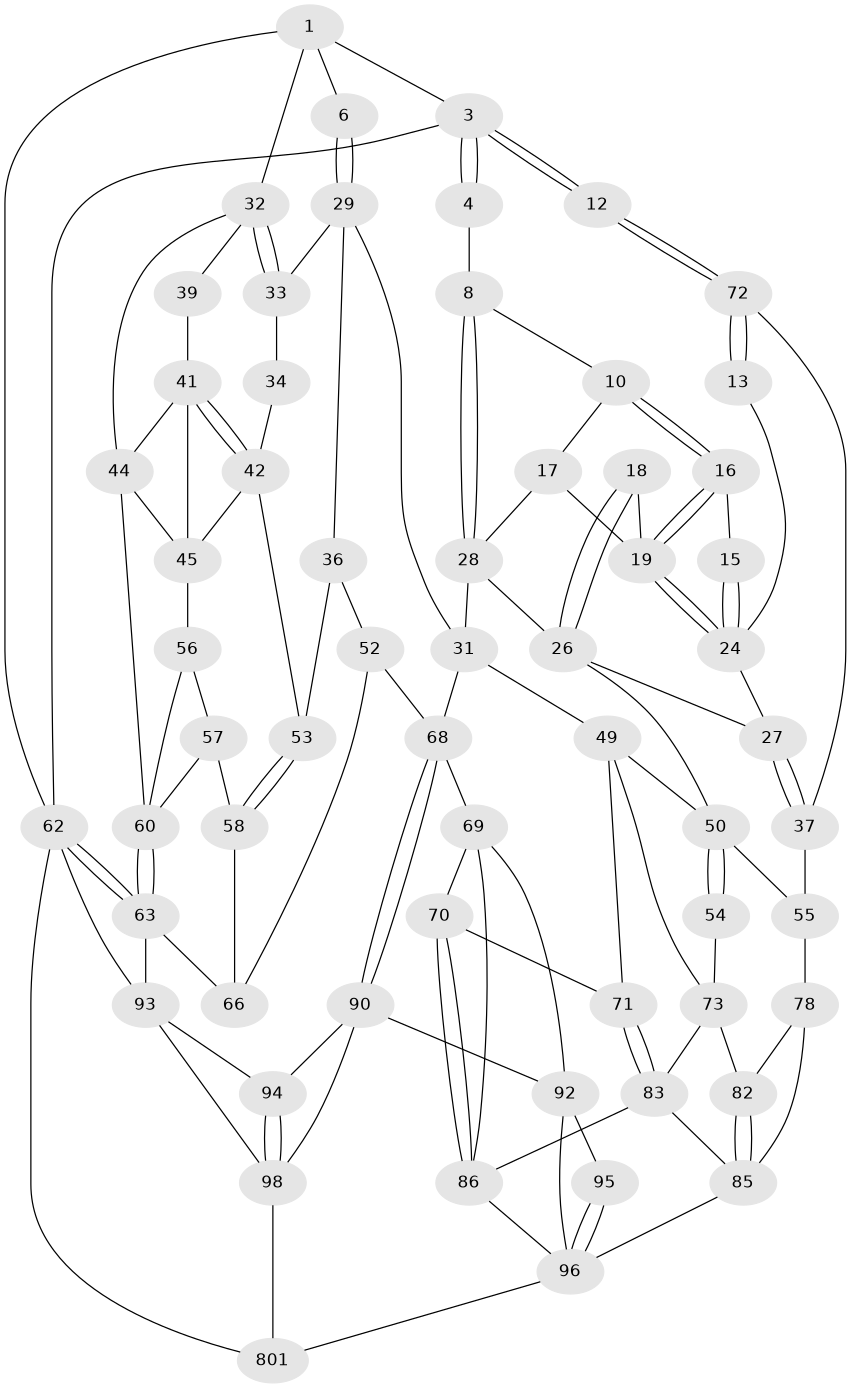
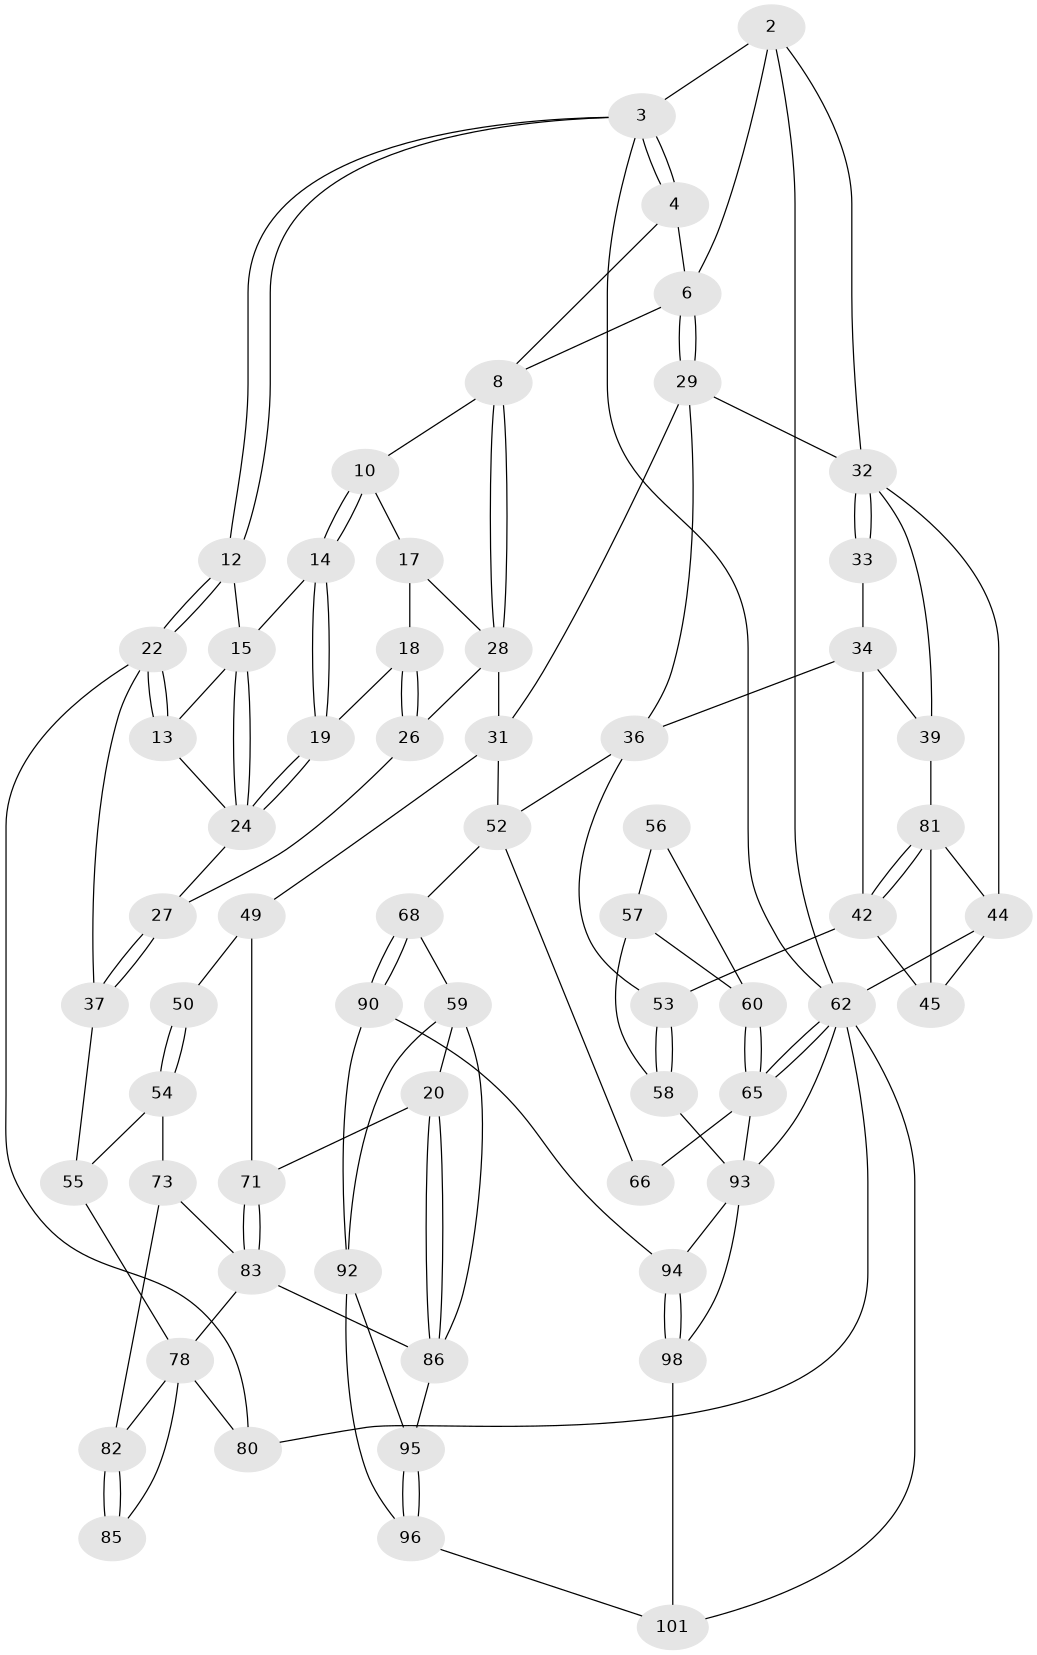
(310, 27) -> (772, 27)
(311, 249) -> (775, 427)
none -> (681, 249)
(738, 294) -> (153, 649)
none -> (593, 338)
(188, 383) -> (931, 827)
(726, 472) -> (321, 561)
(591, 512) -> (410, 605)
(188, 605) -> none
none -> (237, 605)
(133, 649) -> (921, 961)
none -> (757, 691)
none -> (202, 694)
(451, 694) -> (498, 783)
none -> (897, 694)
(659, 725) -> none
(474, 827) -> (458, 1005)
(760, 872) -> (119, 1138)
(649, 876) -> none
(146, 916) -> (753, 1094)
(235, 916) -> (706, 1142)
(440, 916) -> (434, 1094)
(326, 1098) -> none
(699, 1138) -> (216, 1316)
(520, 1227) -> (423, 1405)
(657, 1227) -> none
(273, 1361) -> (673, 1627)
none -> (248, 1450)
